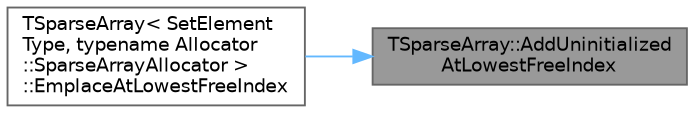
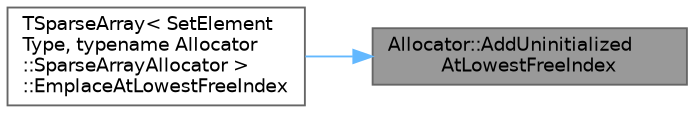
(530, 56) -> (530, 56)
